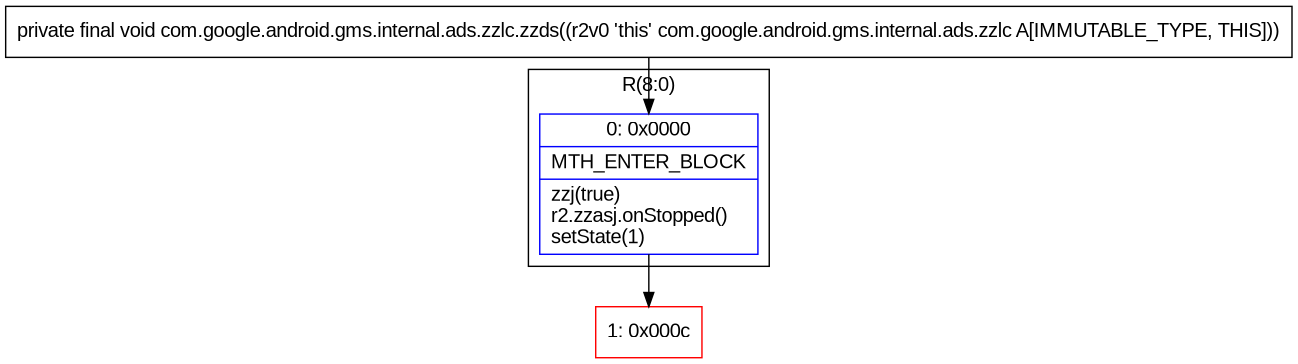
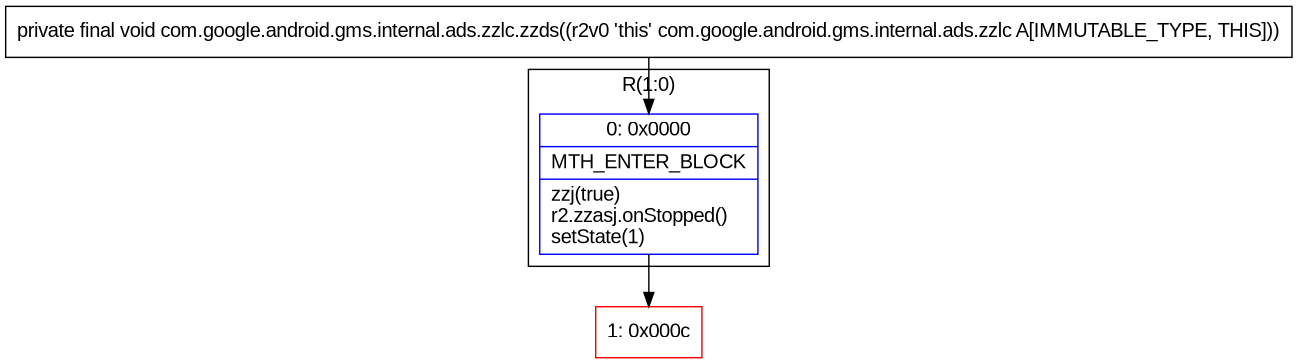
(649, 86) -> (649, 86)
